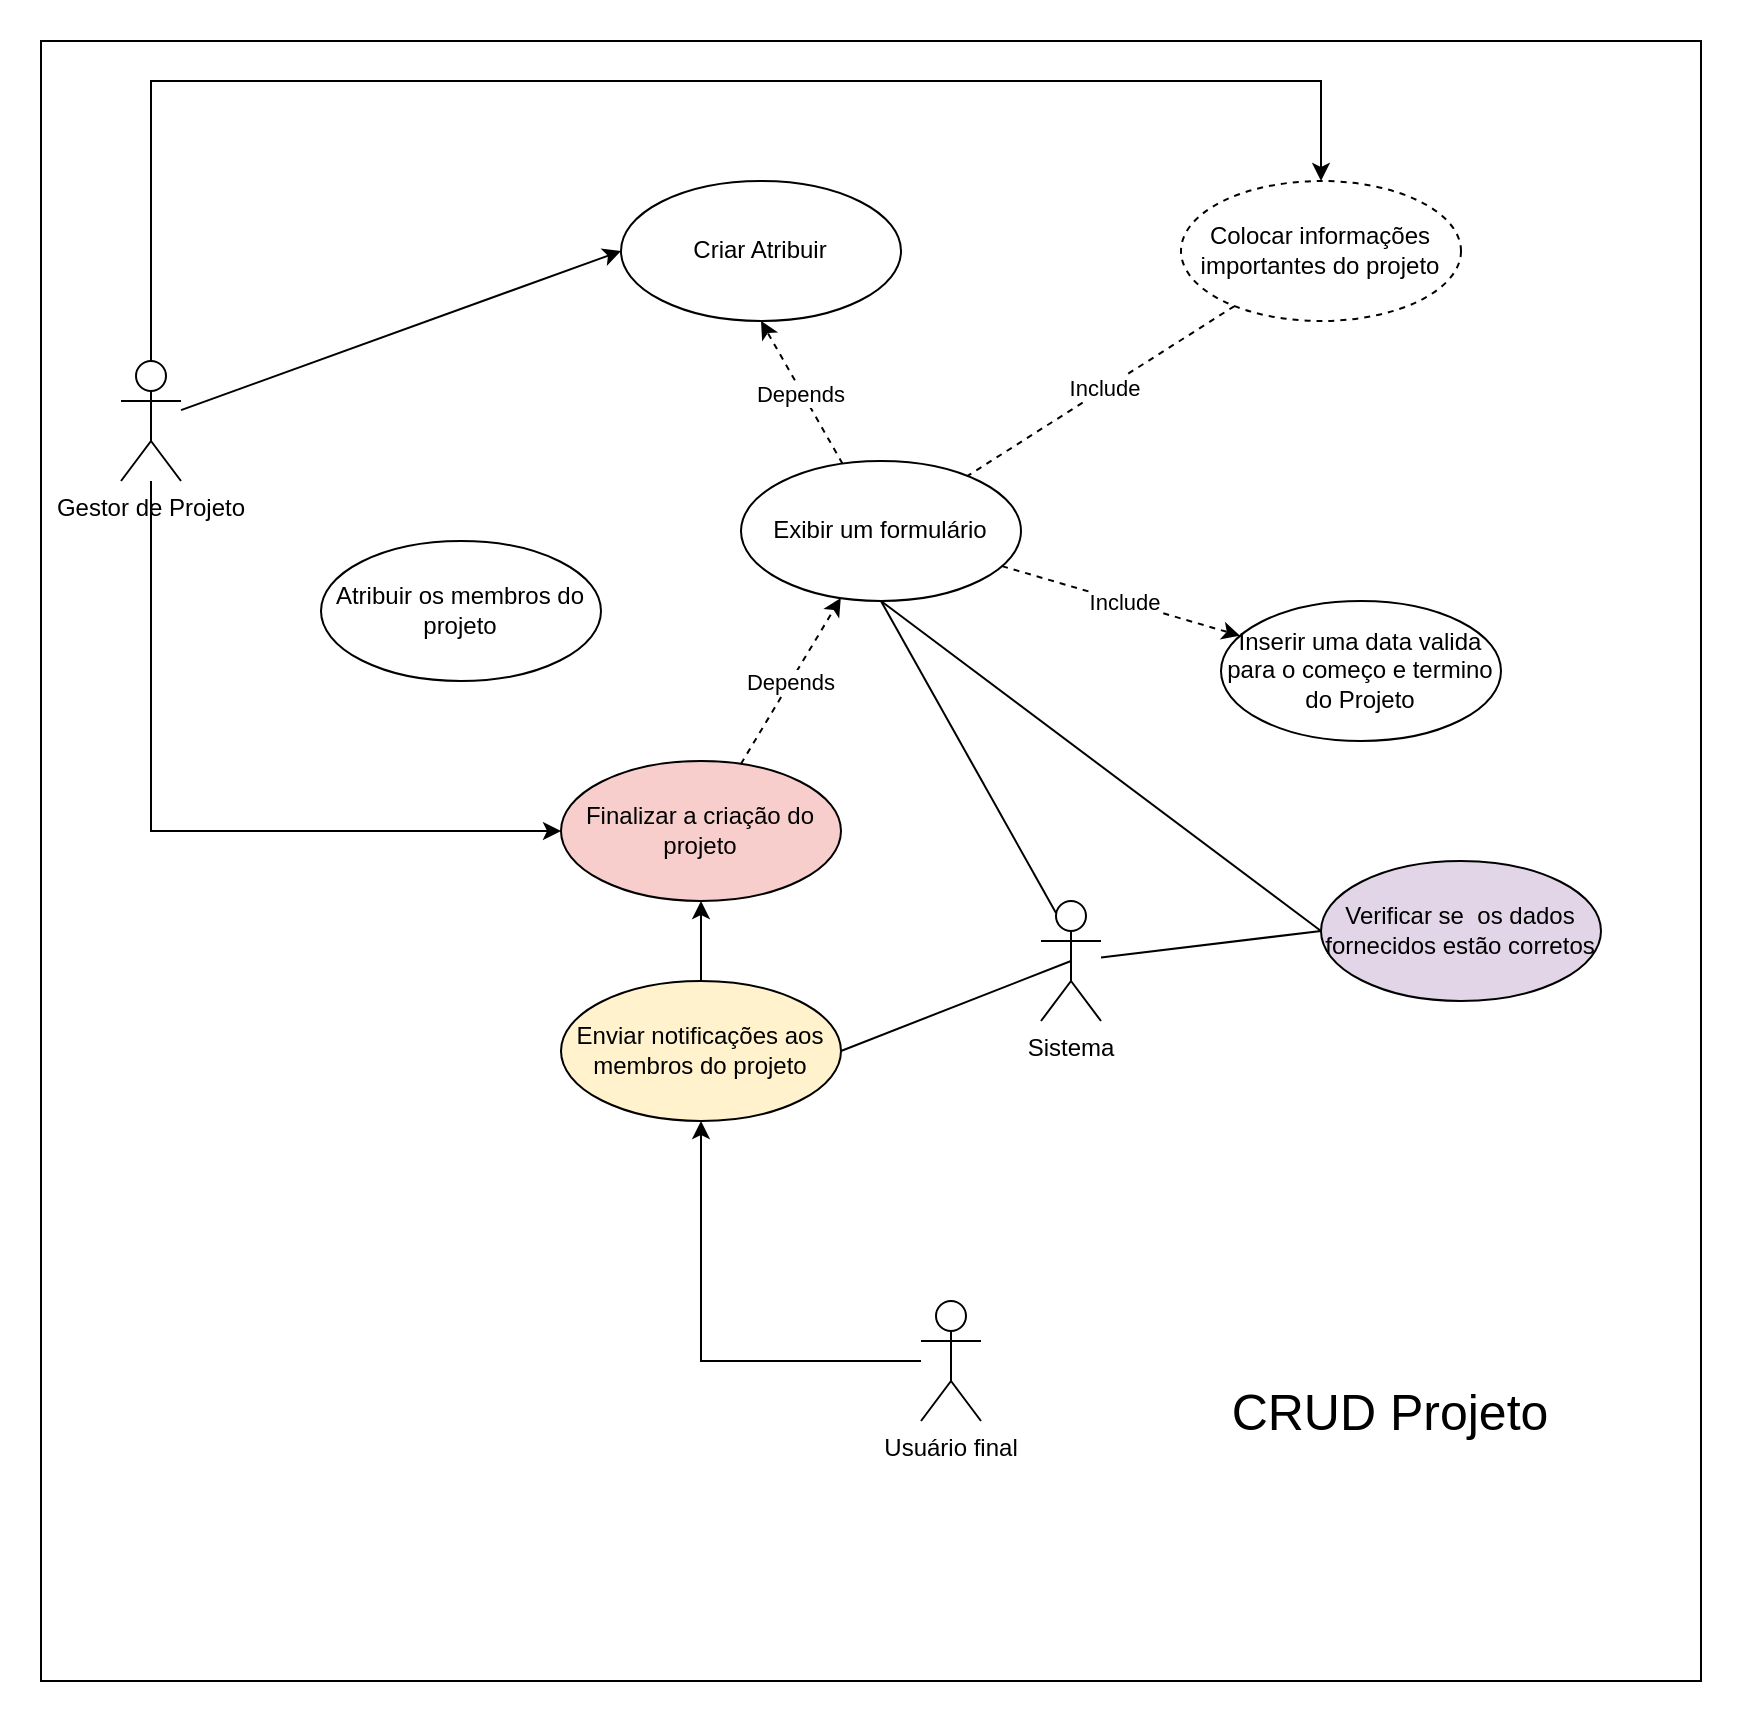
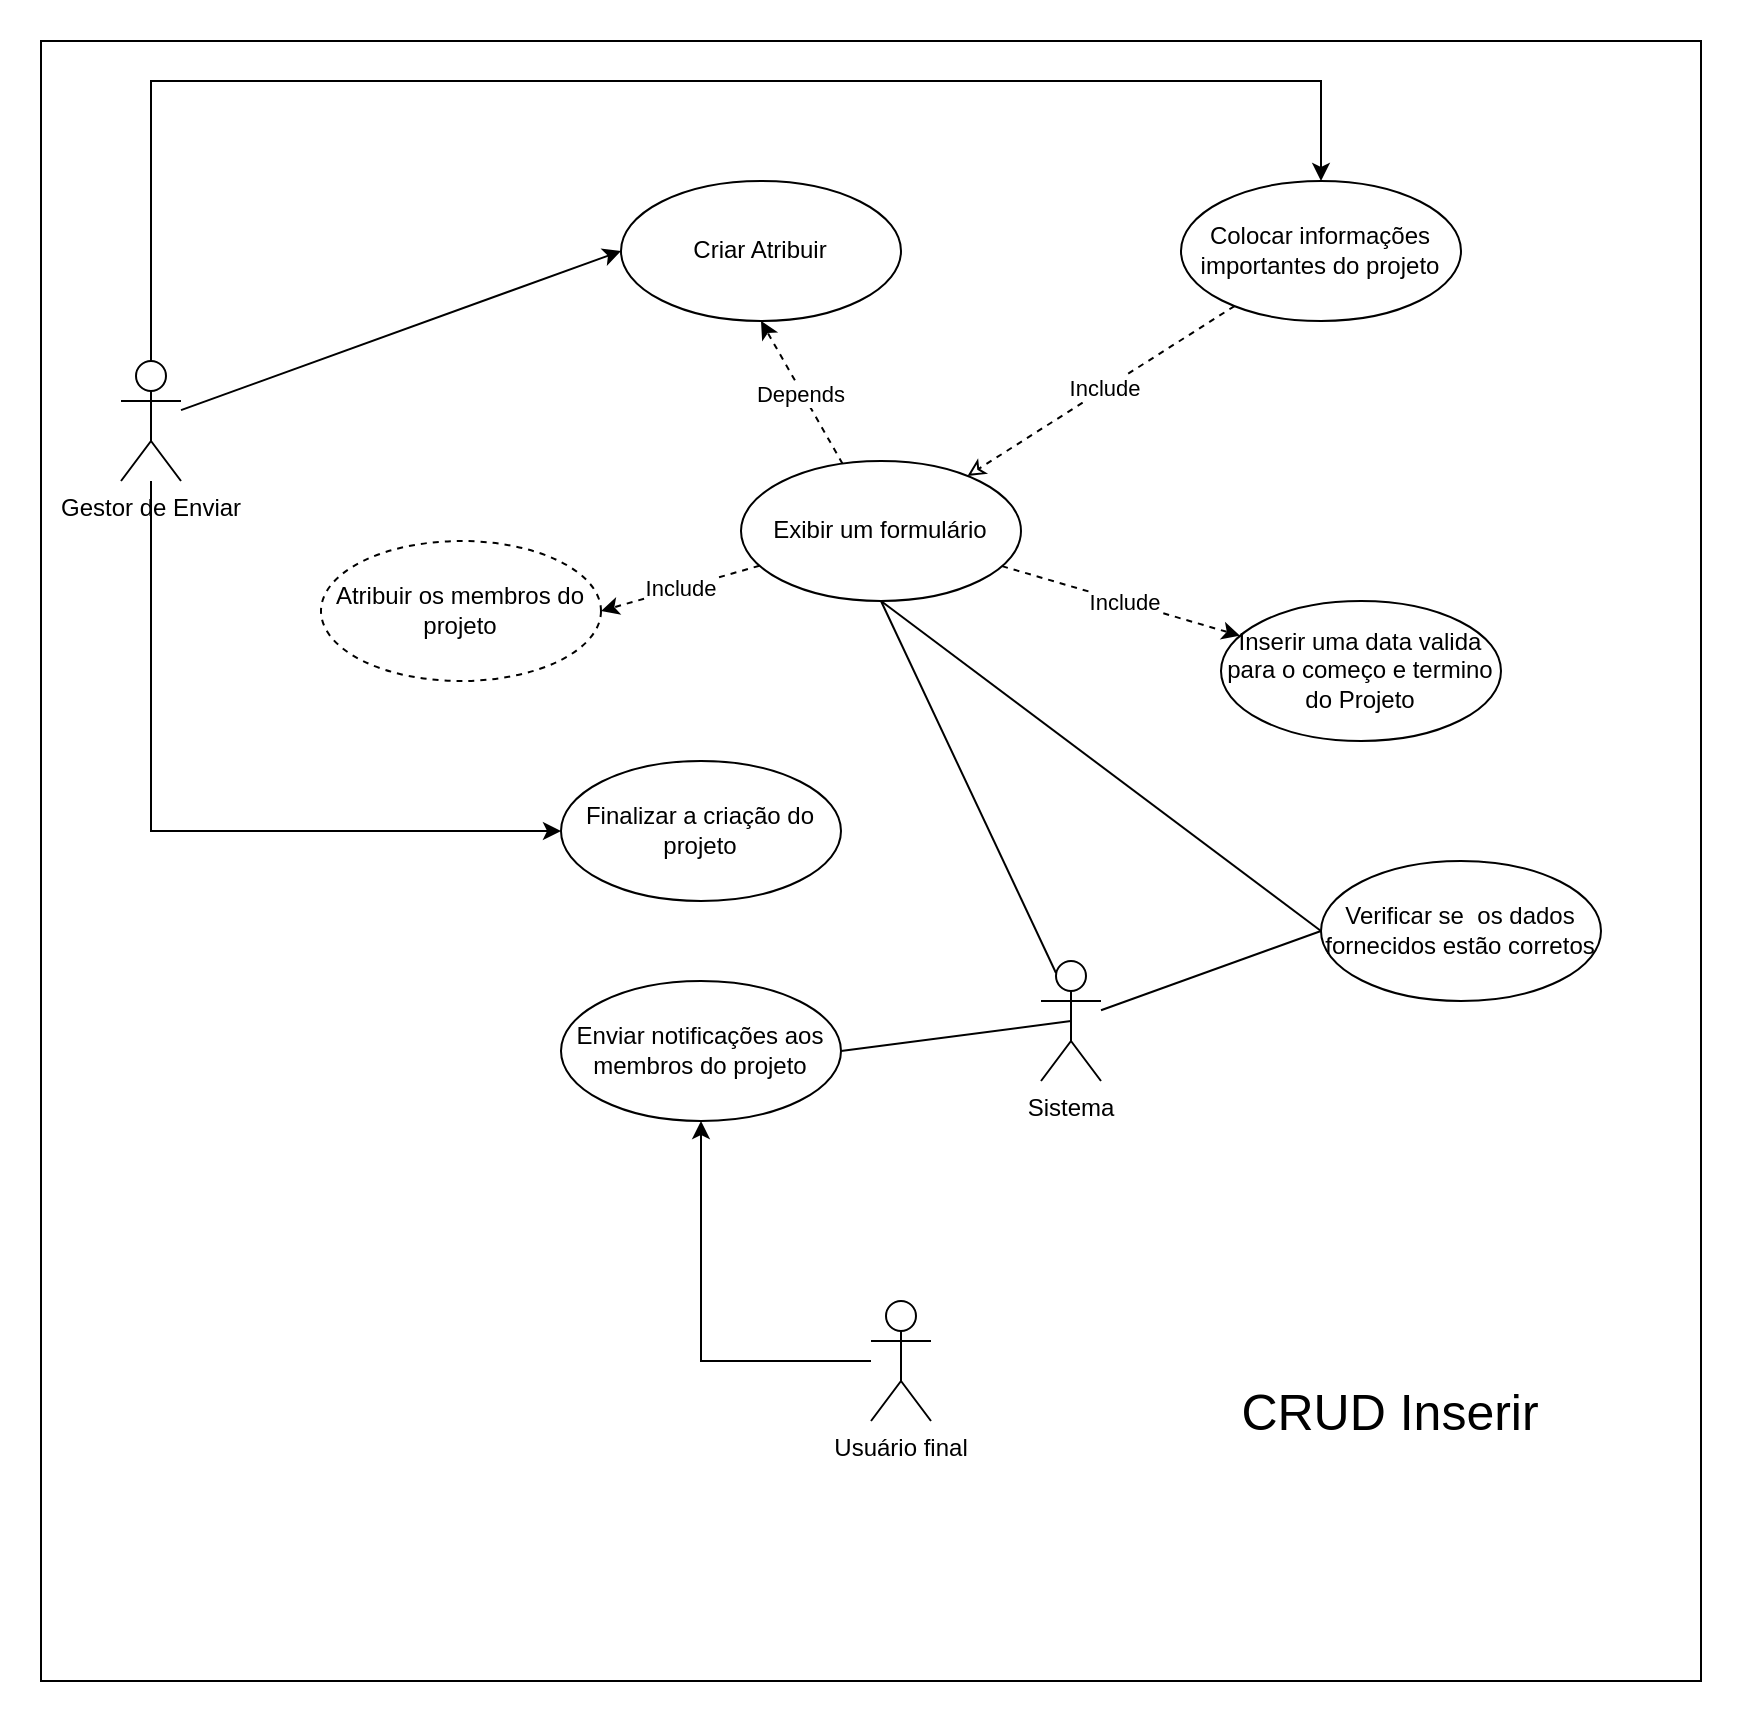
(1321, 251) -> (1321, 251)
(976, 471) -> (980, 468)
(152, 509) -> (152, 509)
none -> (659, 594)
(461, 611) -> (461, 611)
(788, 686) -> none
(701, 831) -> (701, 831)
(1461, 931) -> (1461, 931)
(701, 948) -> none
(1071, 961) -> (1071, 1021)
(701, 1051) -> (701, 1051)
(951, 1361) -> (901, 1361)
(1391, 1411) -> (1391, 1411)
